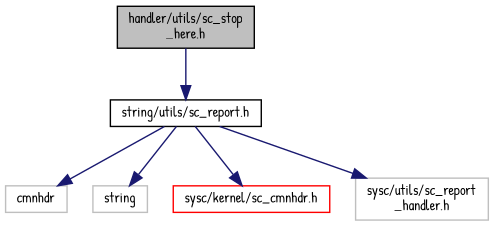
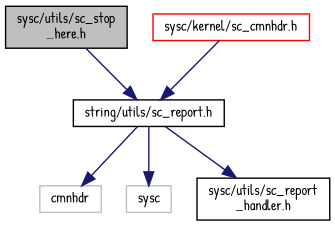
(186, 27) -> (66, 27)
(214, 150) -> (195, 65)
(120, 199) -> (149, 199)
(422, 199) -> (263, 199)
